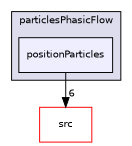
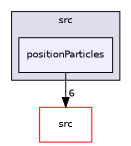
(66, 21) -> (66, 21)
